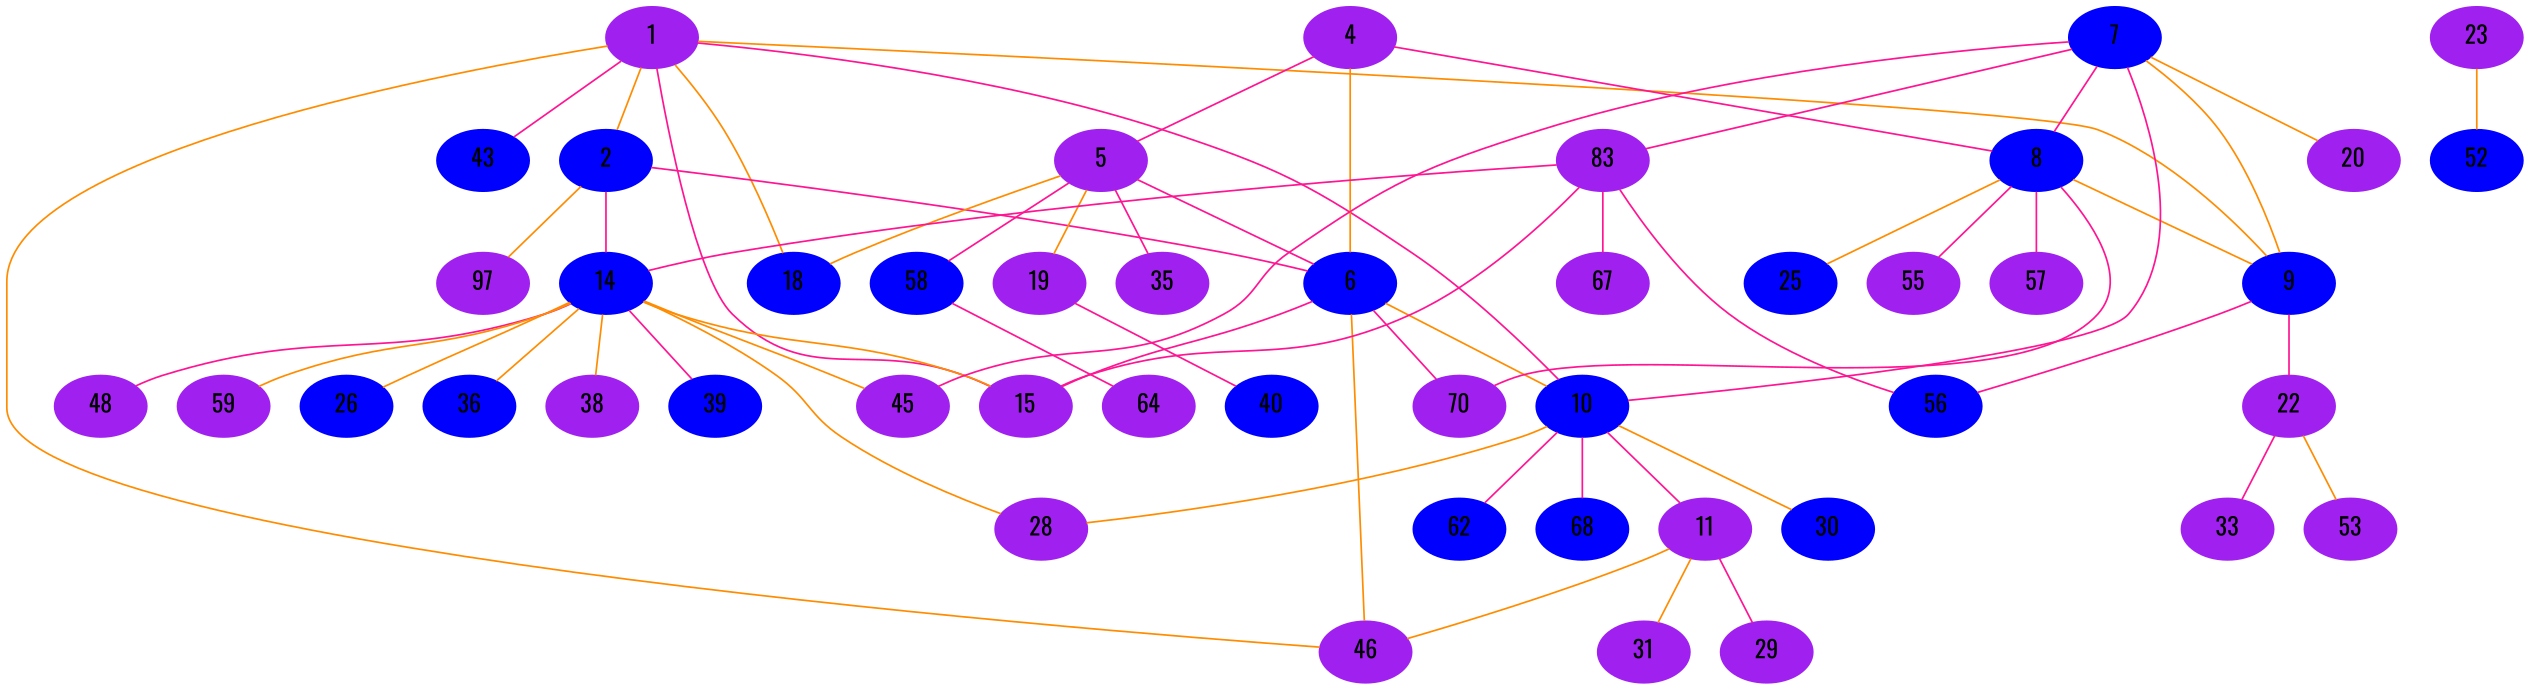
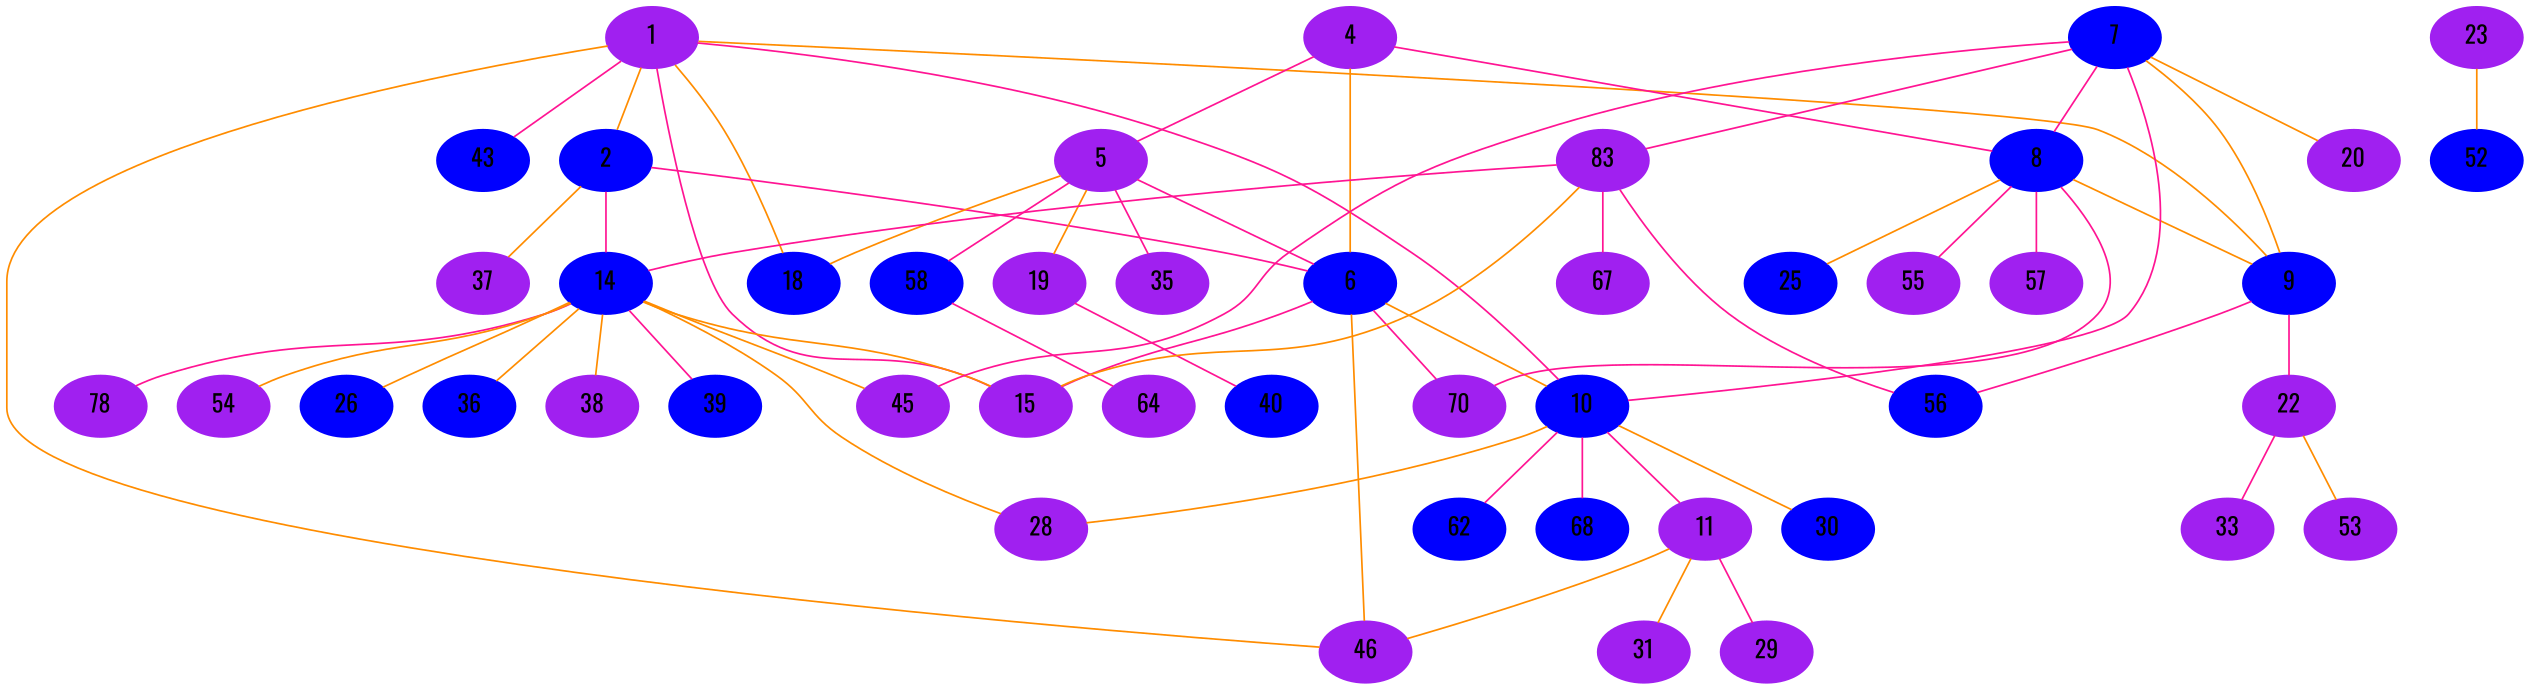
(483, 283) -> (483, 283)
(1341, 339) -> (1341, 339)
(101, 406) -> (101, 406)
(224, 406) -> (224, 406)
